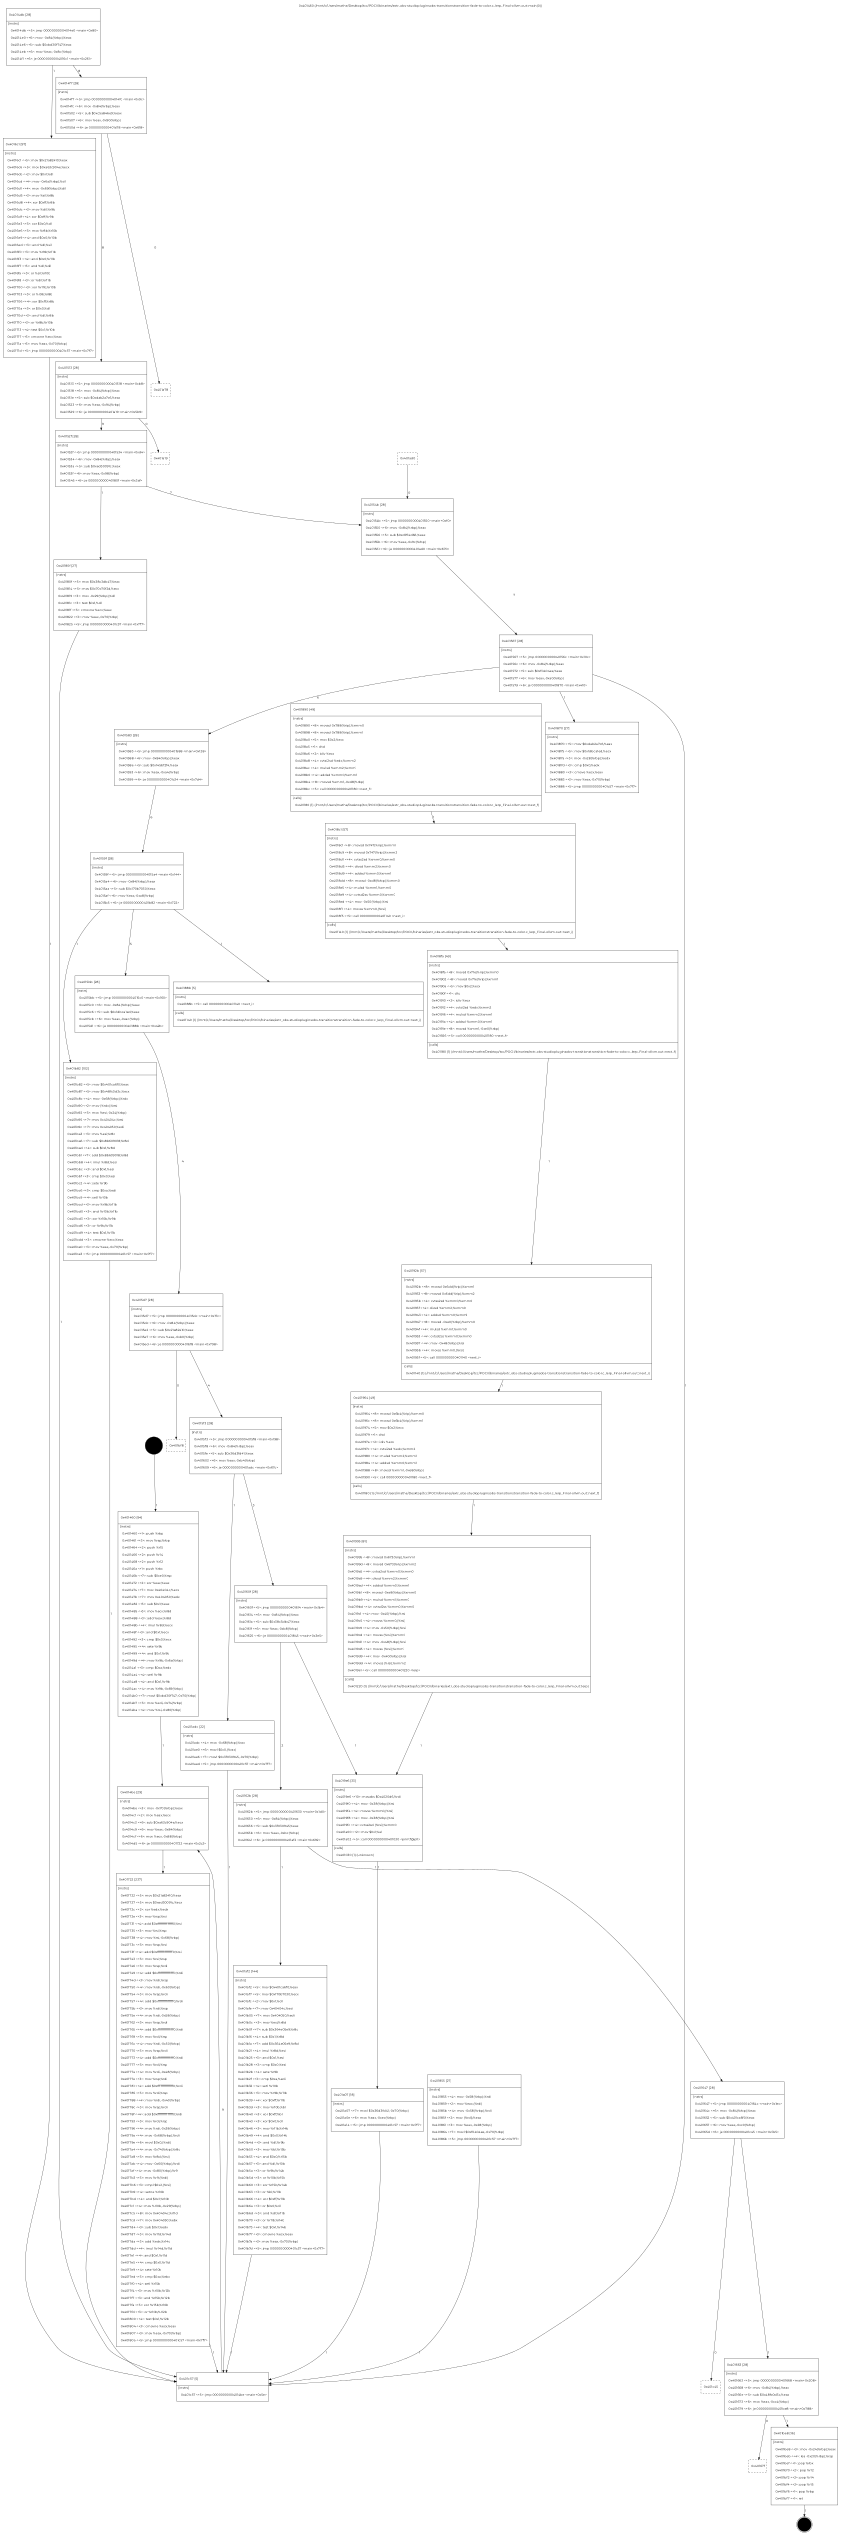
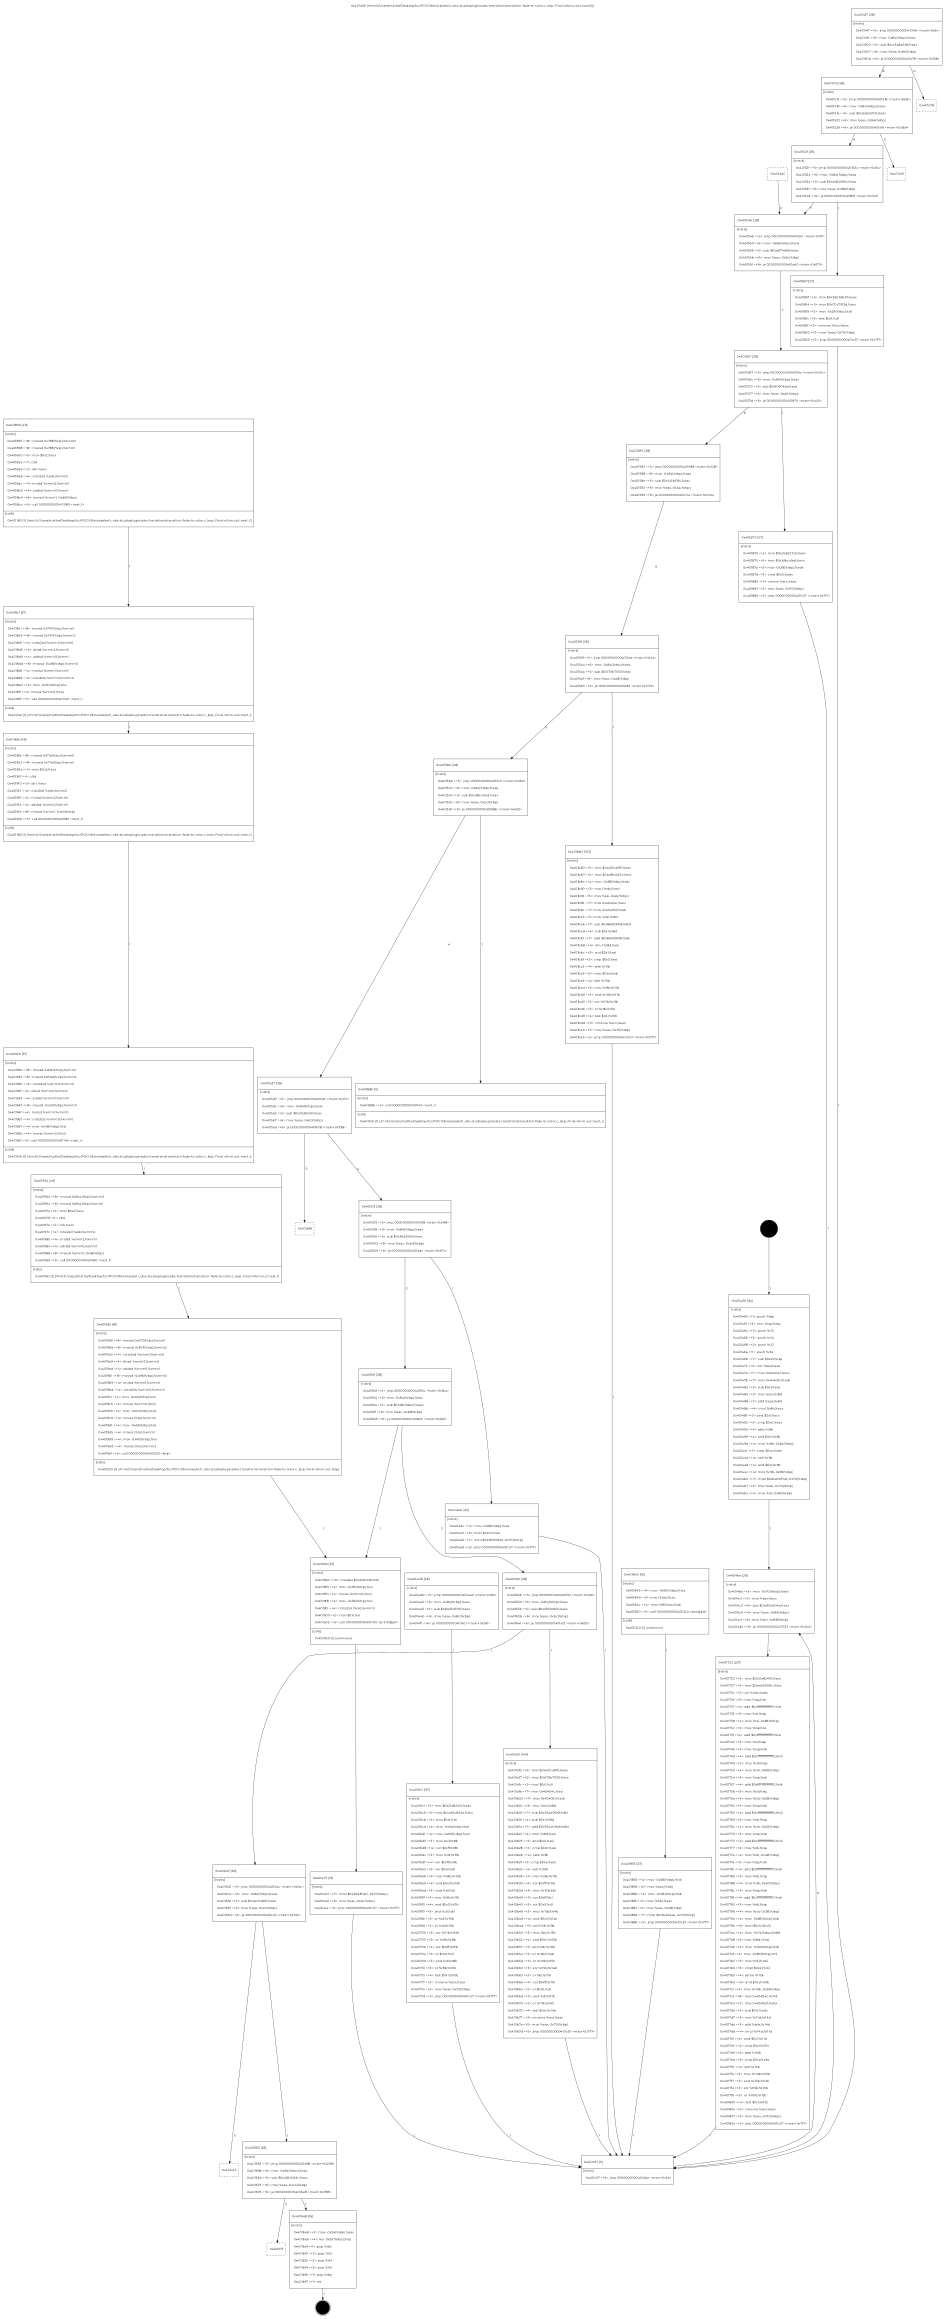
(77, 70) -> none
(221, 945) -> (481, 948)
none -> (665, 1601)
(684, 1648) -> (827, 1441)
